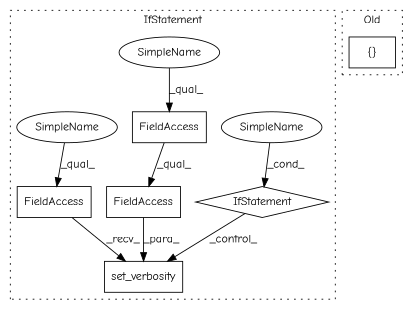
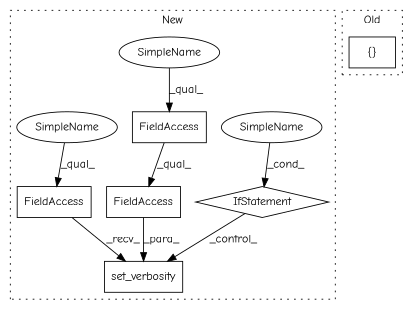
(173, 20) -> (173, 20)
